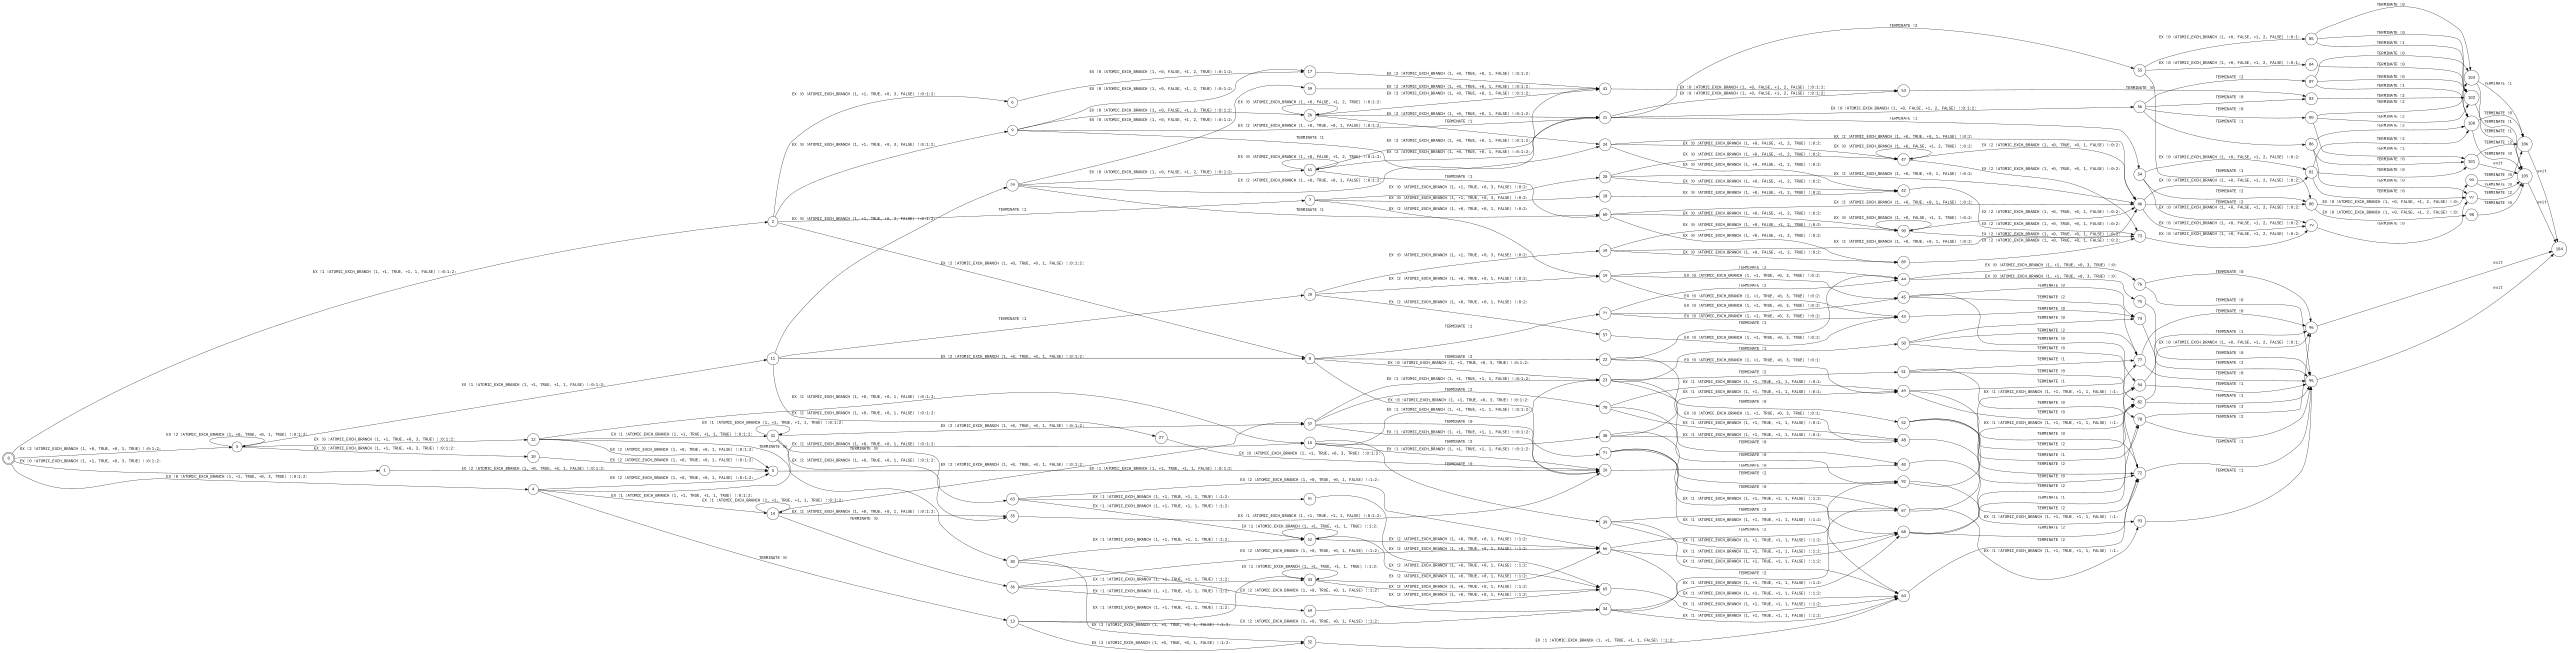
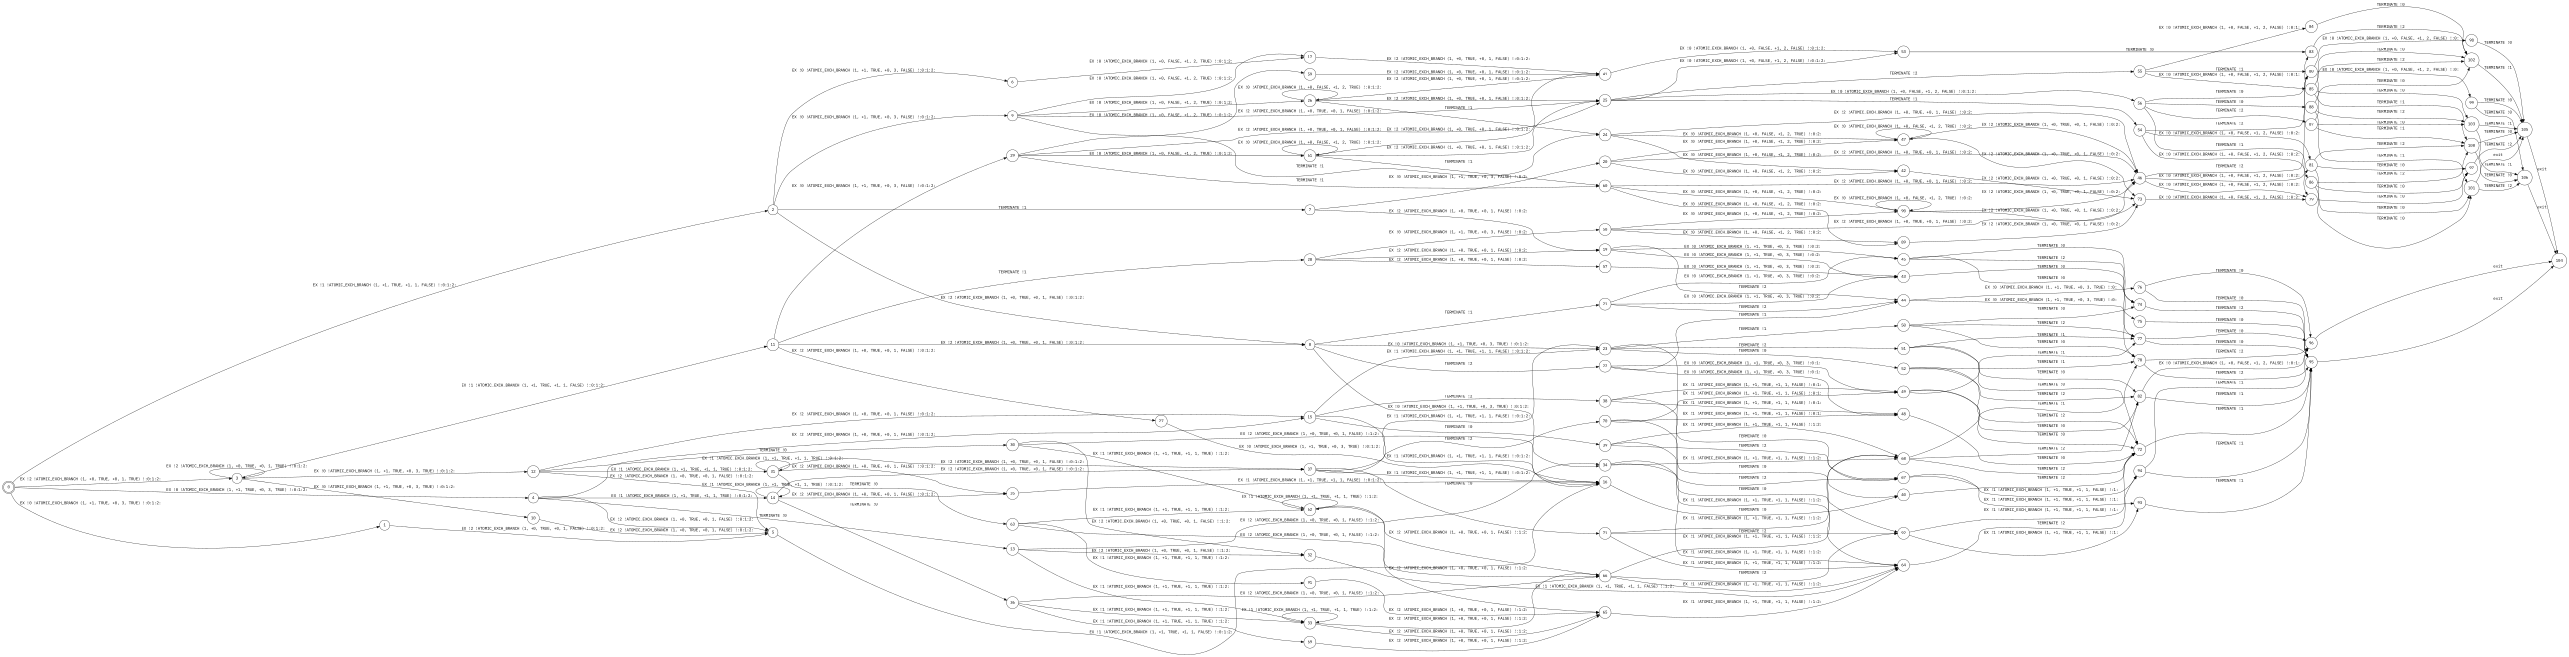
(1605, 196) -> none
(2017, 345) -> (2047, 282)
